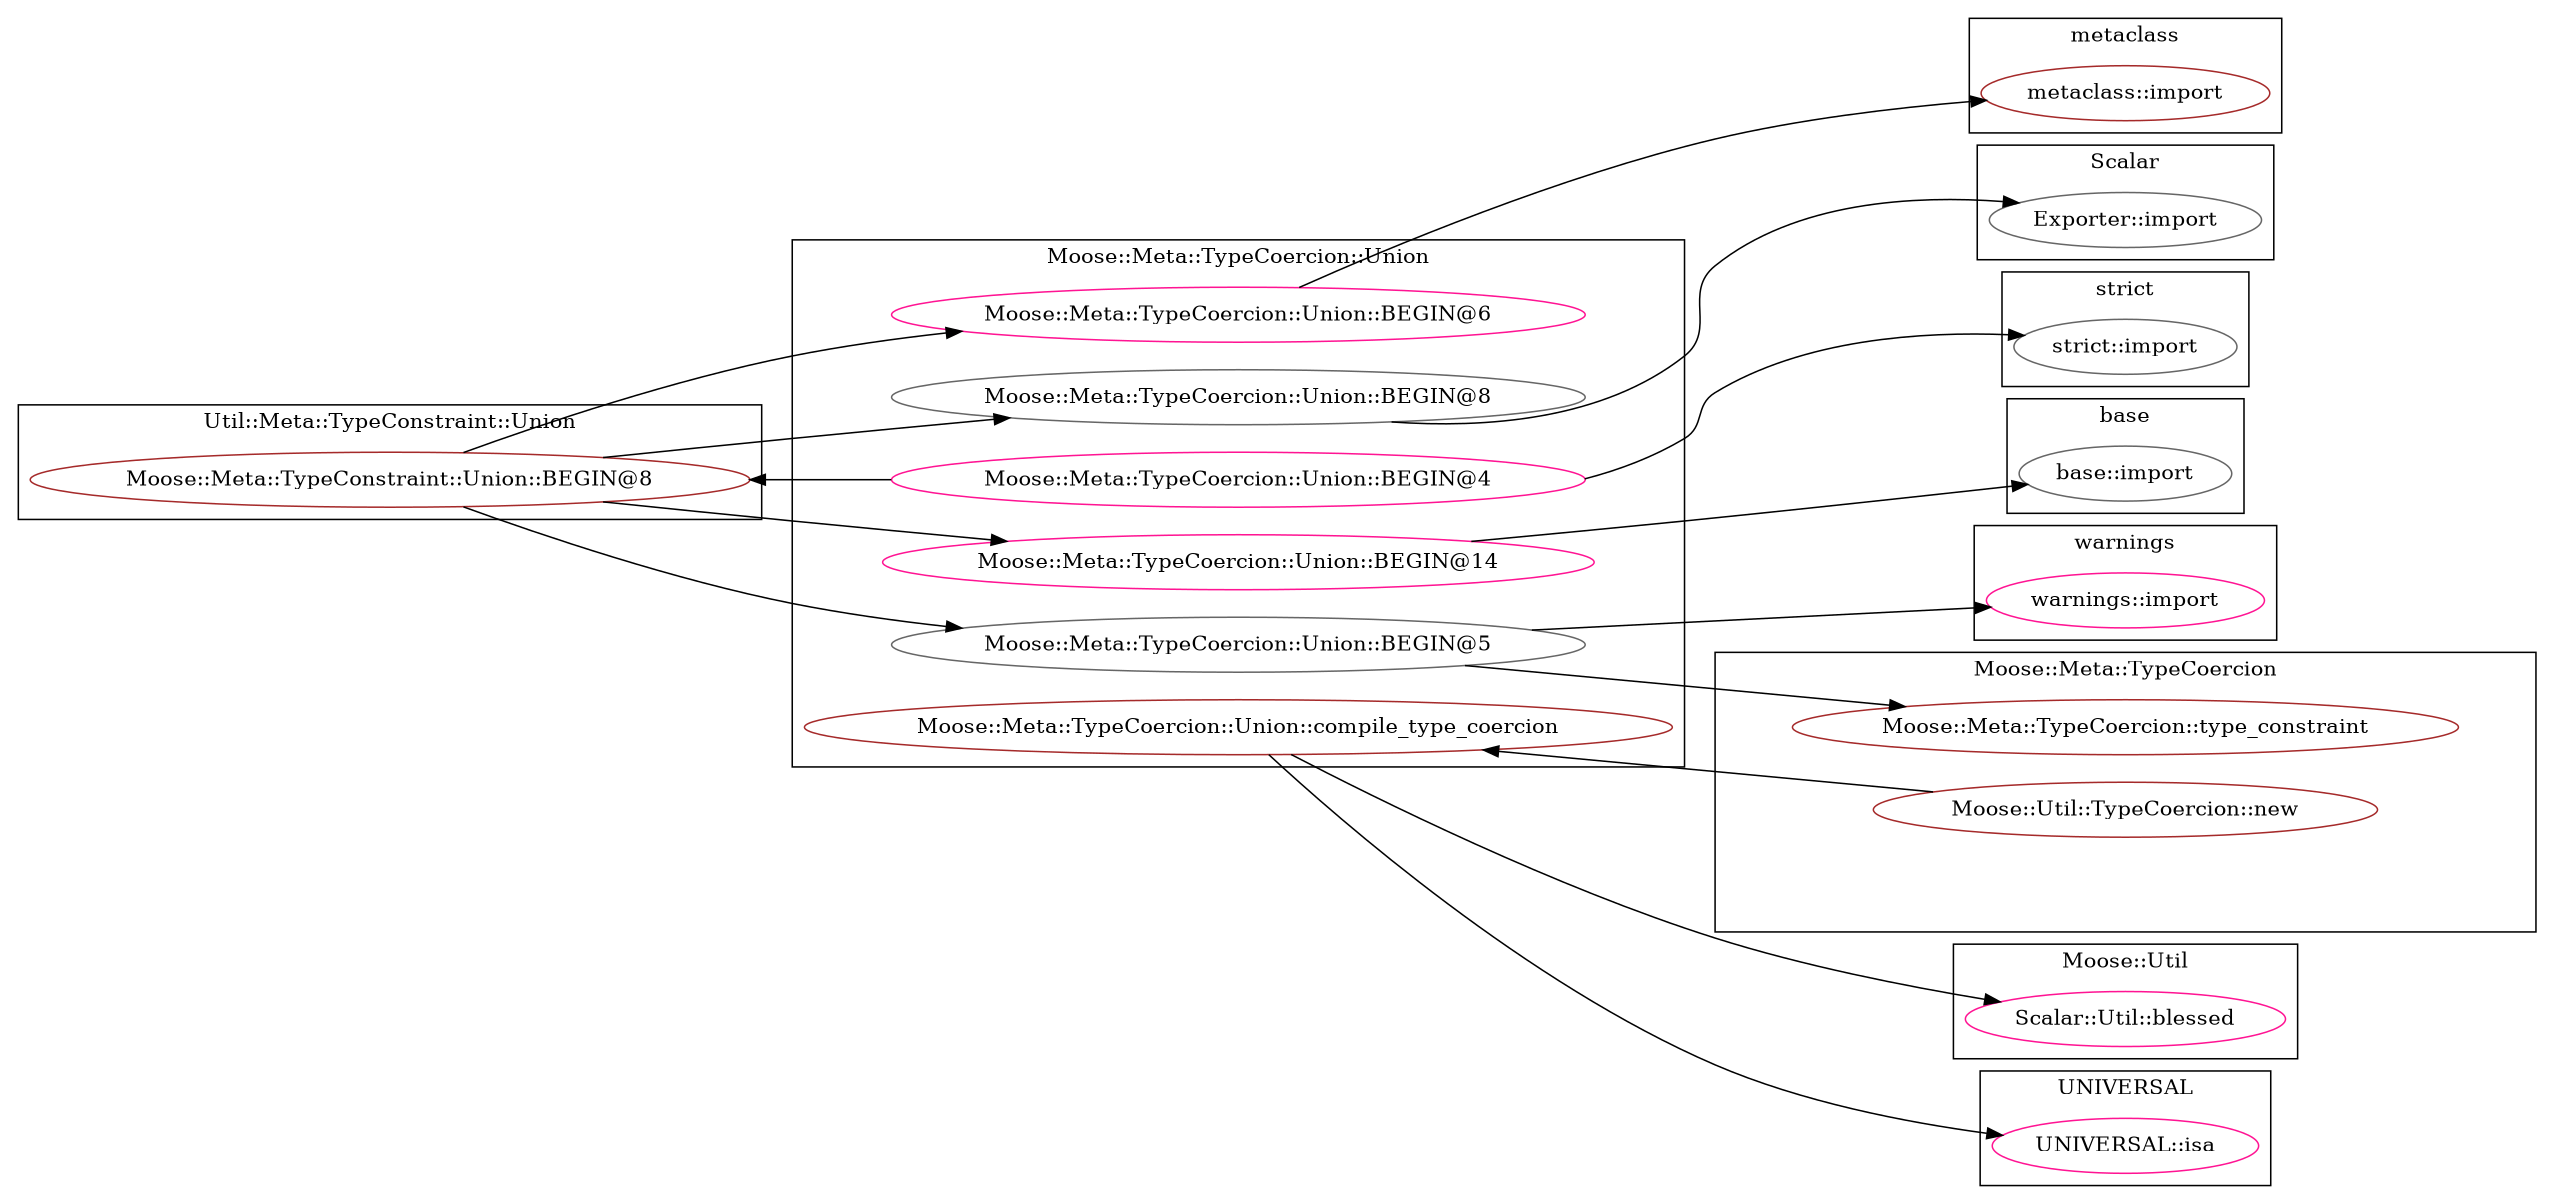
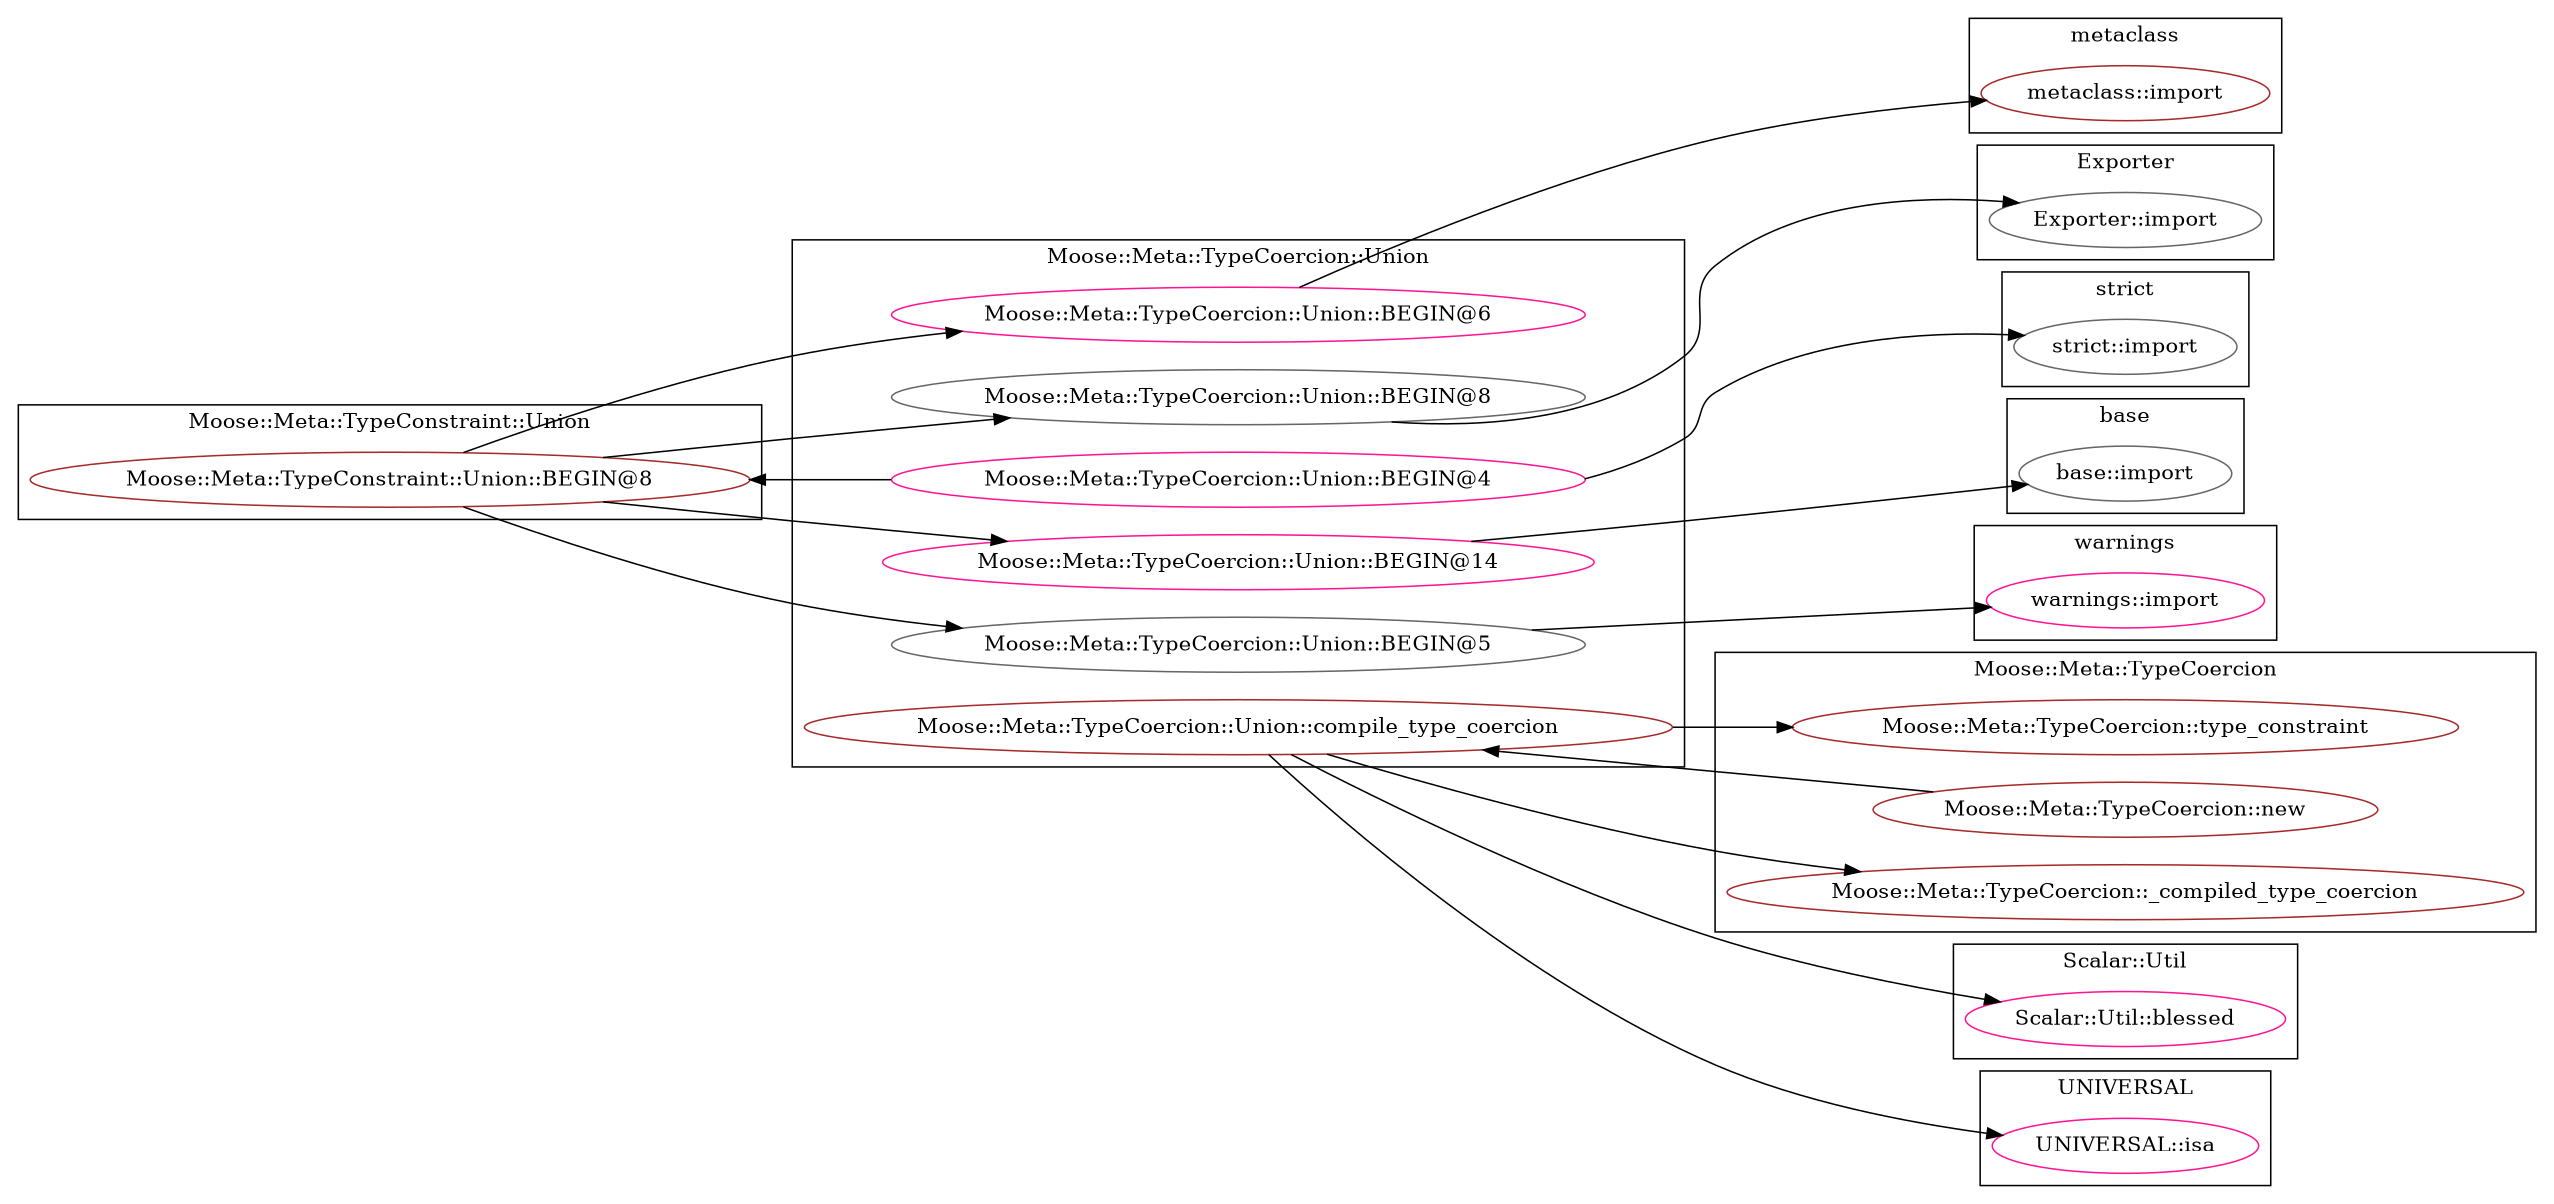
(2125, 163) -> (2125, 163)
(390, 422) -> (390, 422)
(1667, 684) -> (1725, 727)
(2125, 810) -> (2125, 810)
none -> (2125, 892)
(2125, 962) -> (2125, 962)
